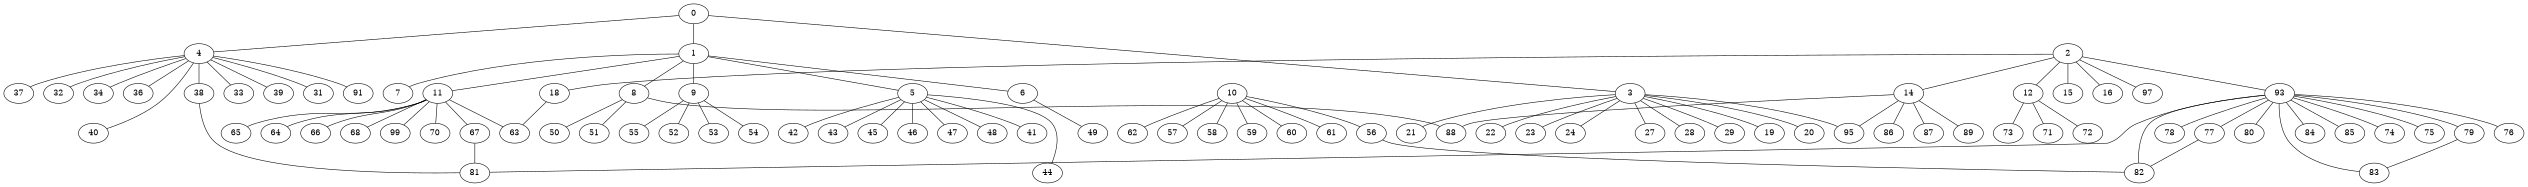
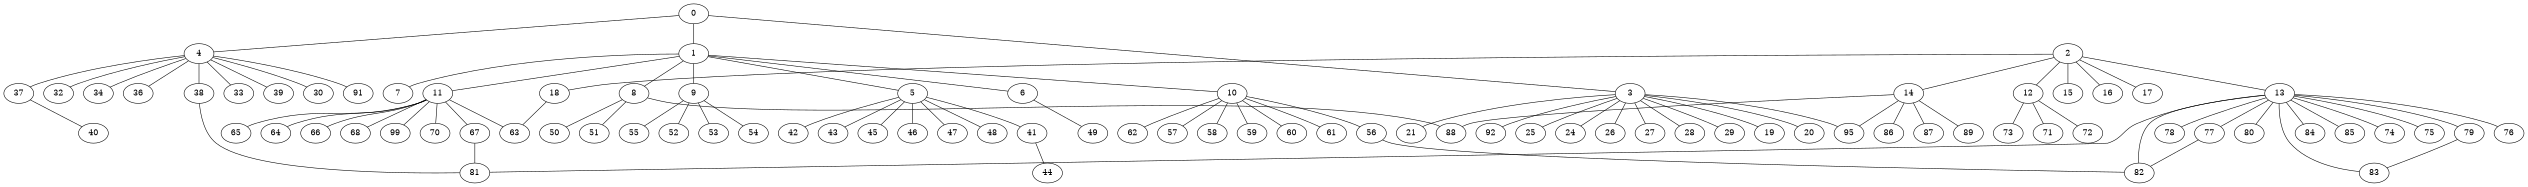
none -> (963, 74)
(318, 93) -> (318, 93)
(2148, 93) -> (2148, 93)
(2280, 93) -> (2280, 93)
(157, 104) -> (56, 113)
(1004, 104) -> (1040, 153)
(1491, 133) -> (1491, 133)
(1531, 133) -> (1531, 133)
none -> (1610, 133)
